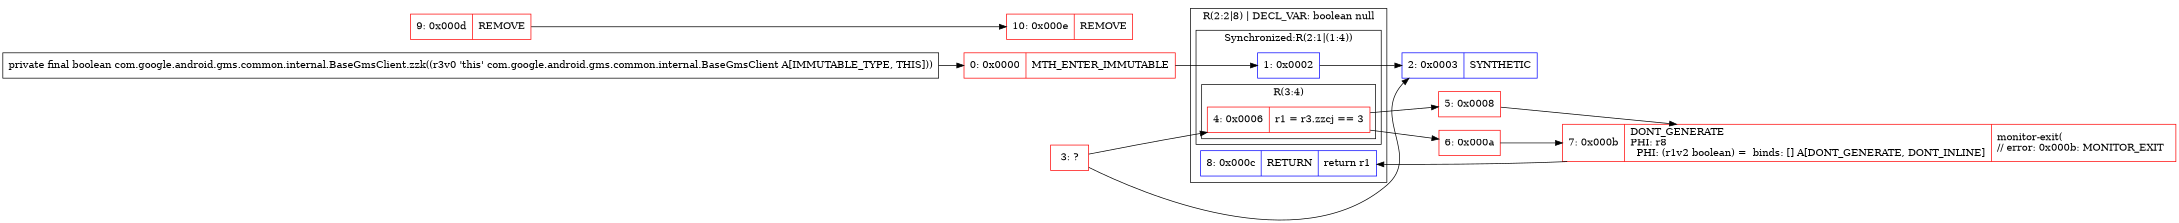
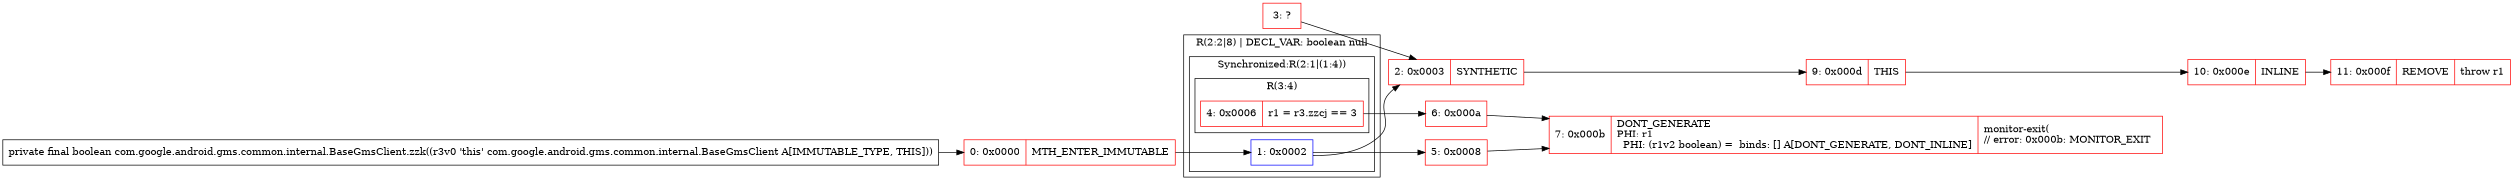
(502, 26) -> (1887, 72)
(1103, 26) -> (2280, 72)
(1470, 65) -> (1456, 72)
none -> (1661, 72)
none -> (2421, 72)
(1401, 110) -> (1365, 152)
(1650, 143) -> (1637, 134)
(1144, 144) -> none
(1289, 163) -> none
